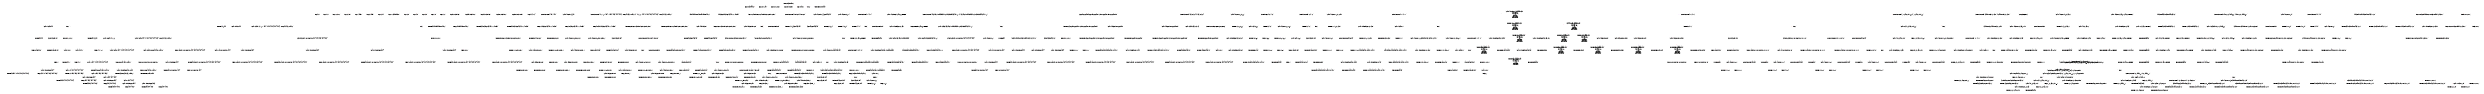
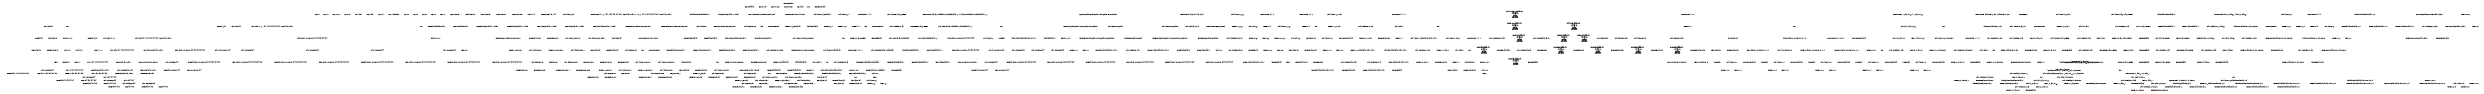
(1267, 15) -> (1267, 15)
